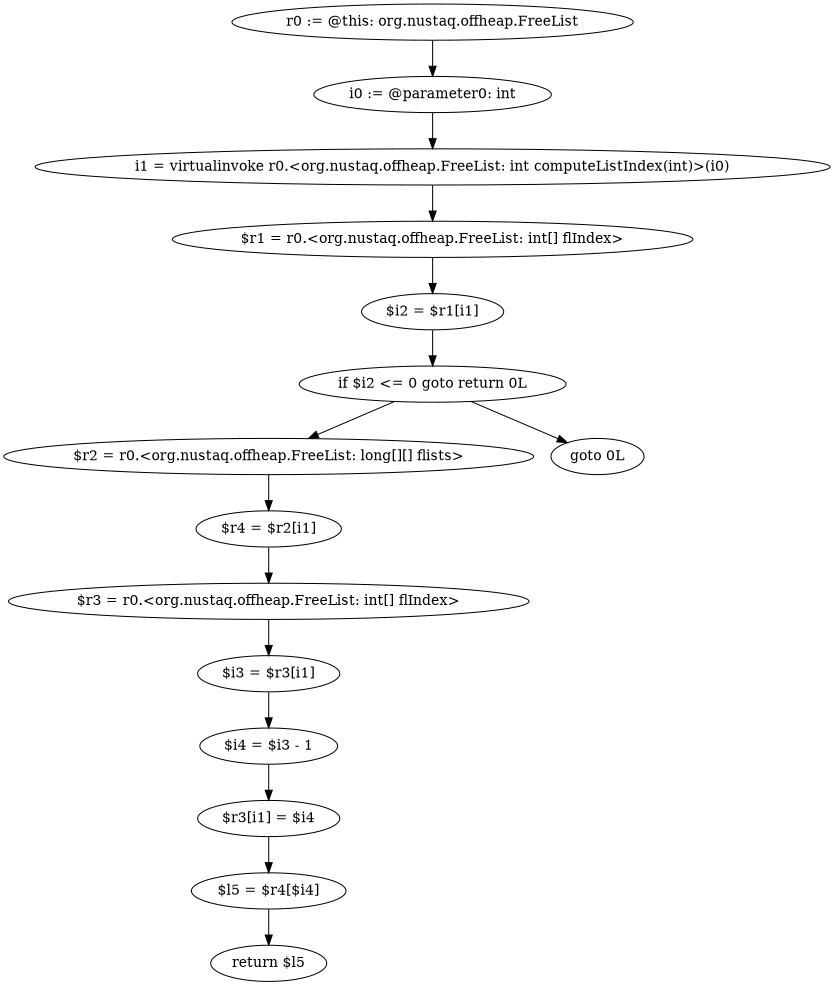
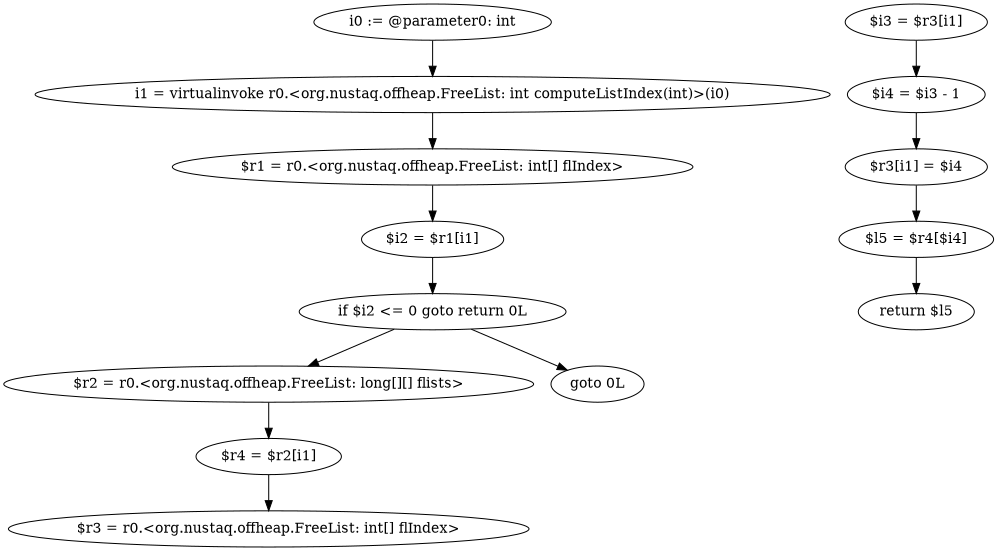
(433, 22) -> none
(269, 633) -> none
